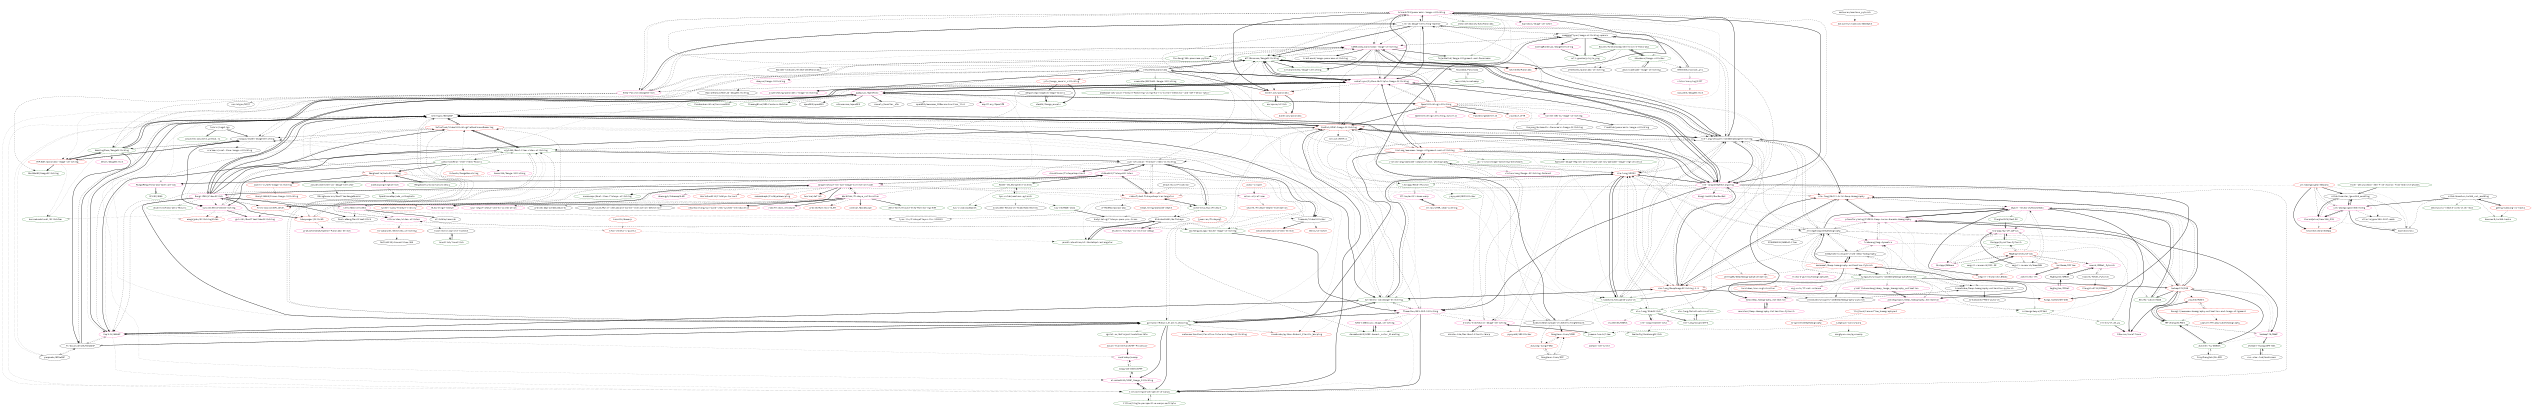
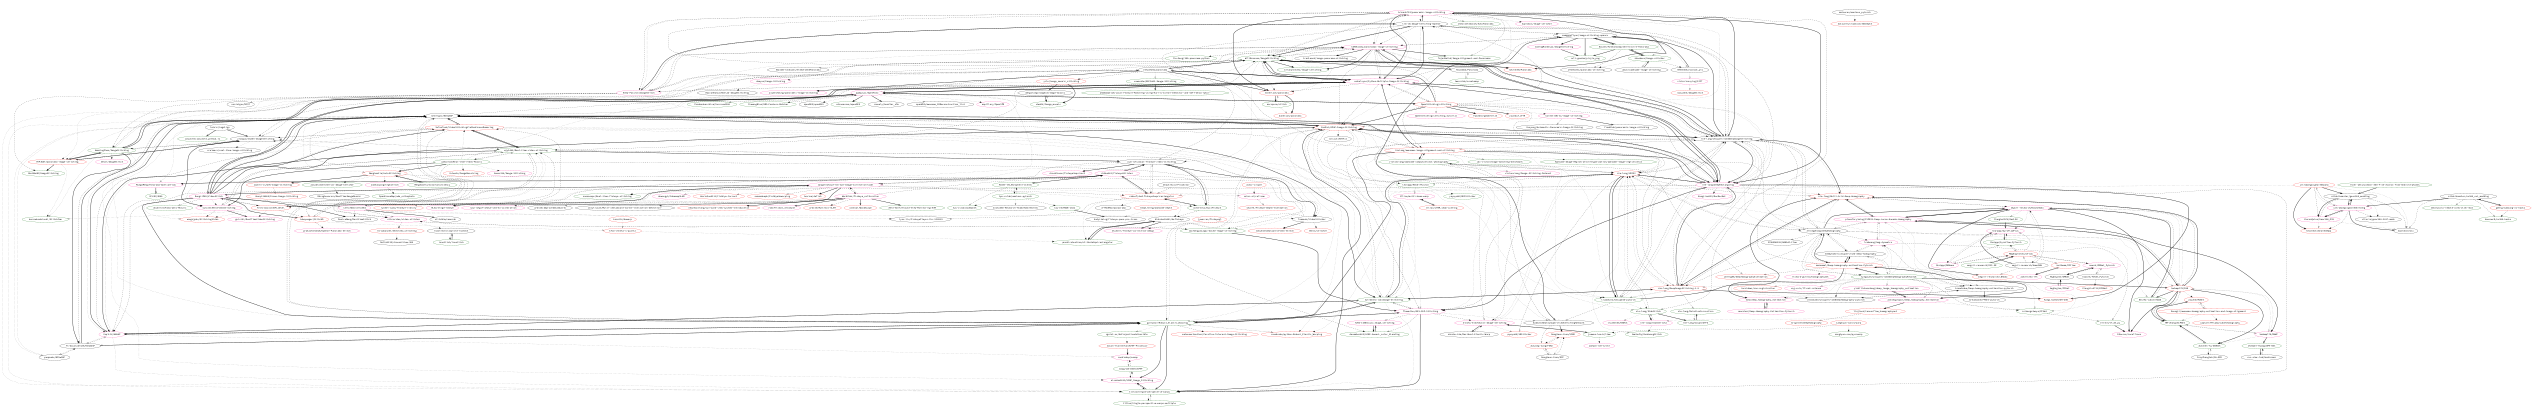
none -> (1698, 54)
(2022, 259) -> (2025, 260)
